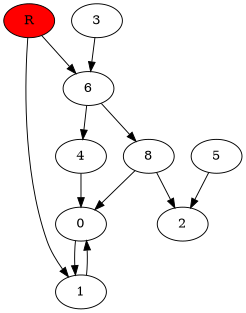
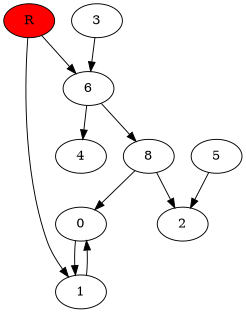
(81, 186) -> none
